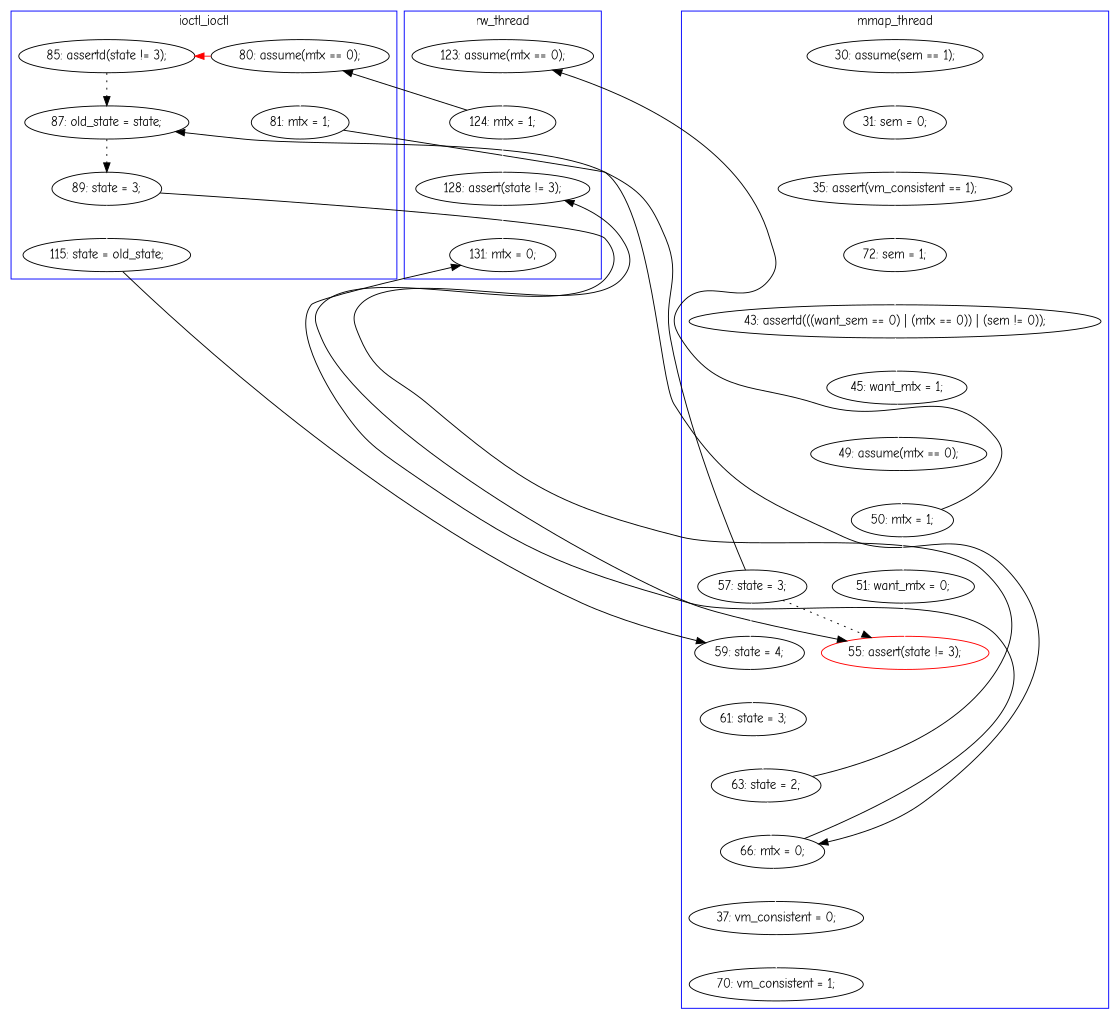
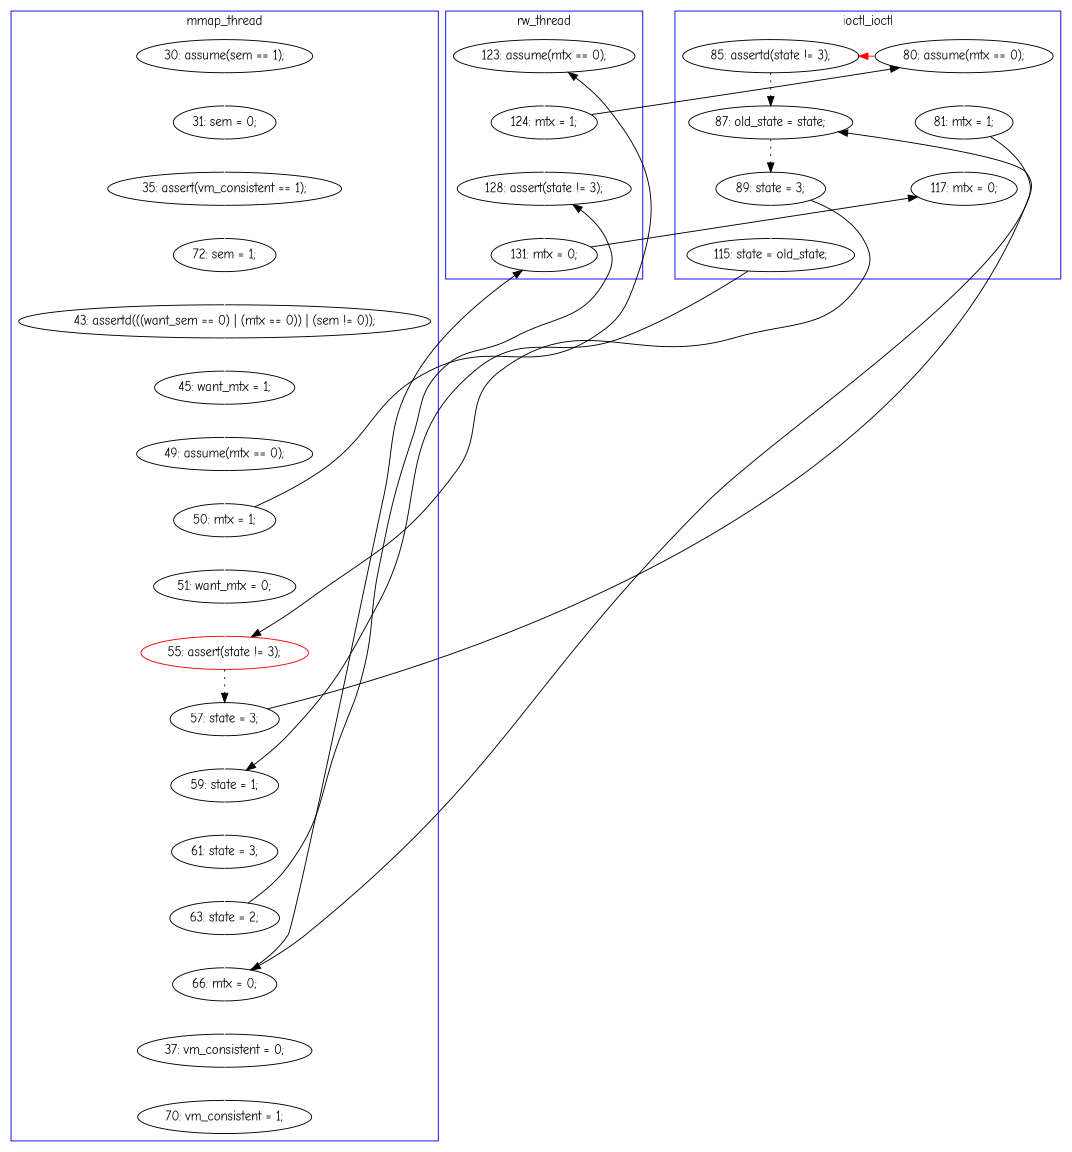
none -> (964, 189)
(823, 617) -> (225, 682)
(750, 653) -> (225, 785)
